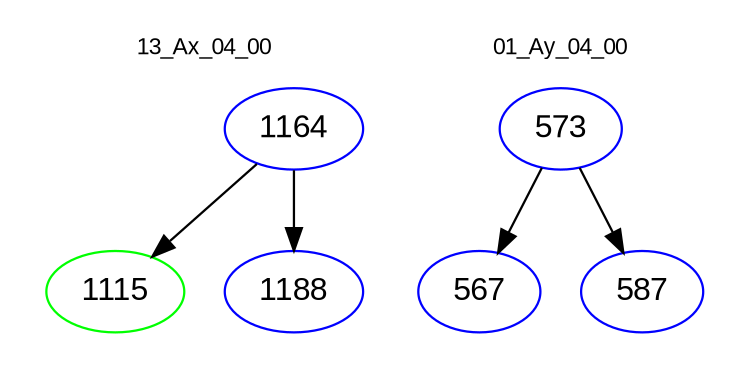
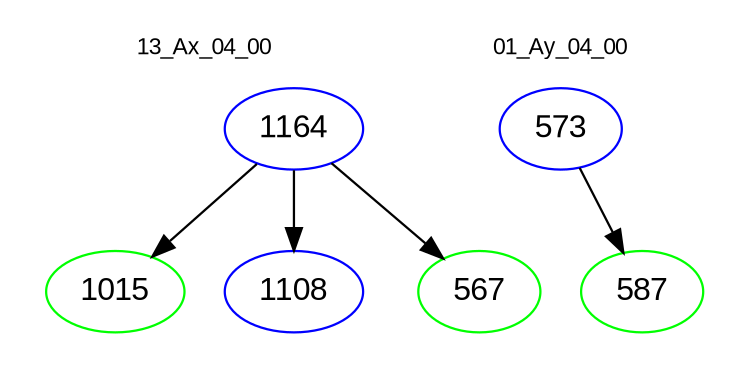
(525, 200) -> (367, 193)
(115, 292) -> (115, 292)
(294, 292) -> (294, 292)
(479, 292) -> (479, 292)
(642, 292) -> (642, 292)
